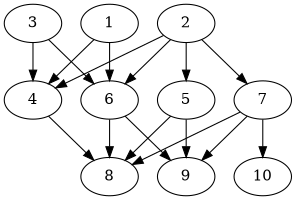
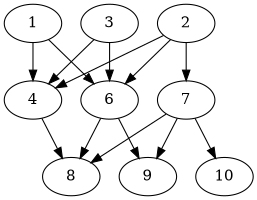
(186, 100) -> none
